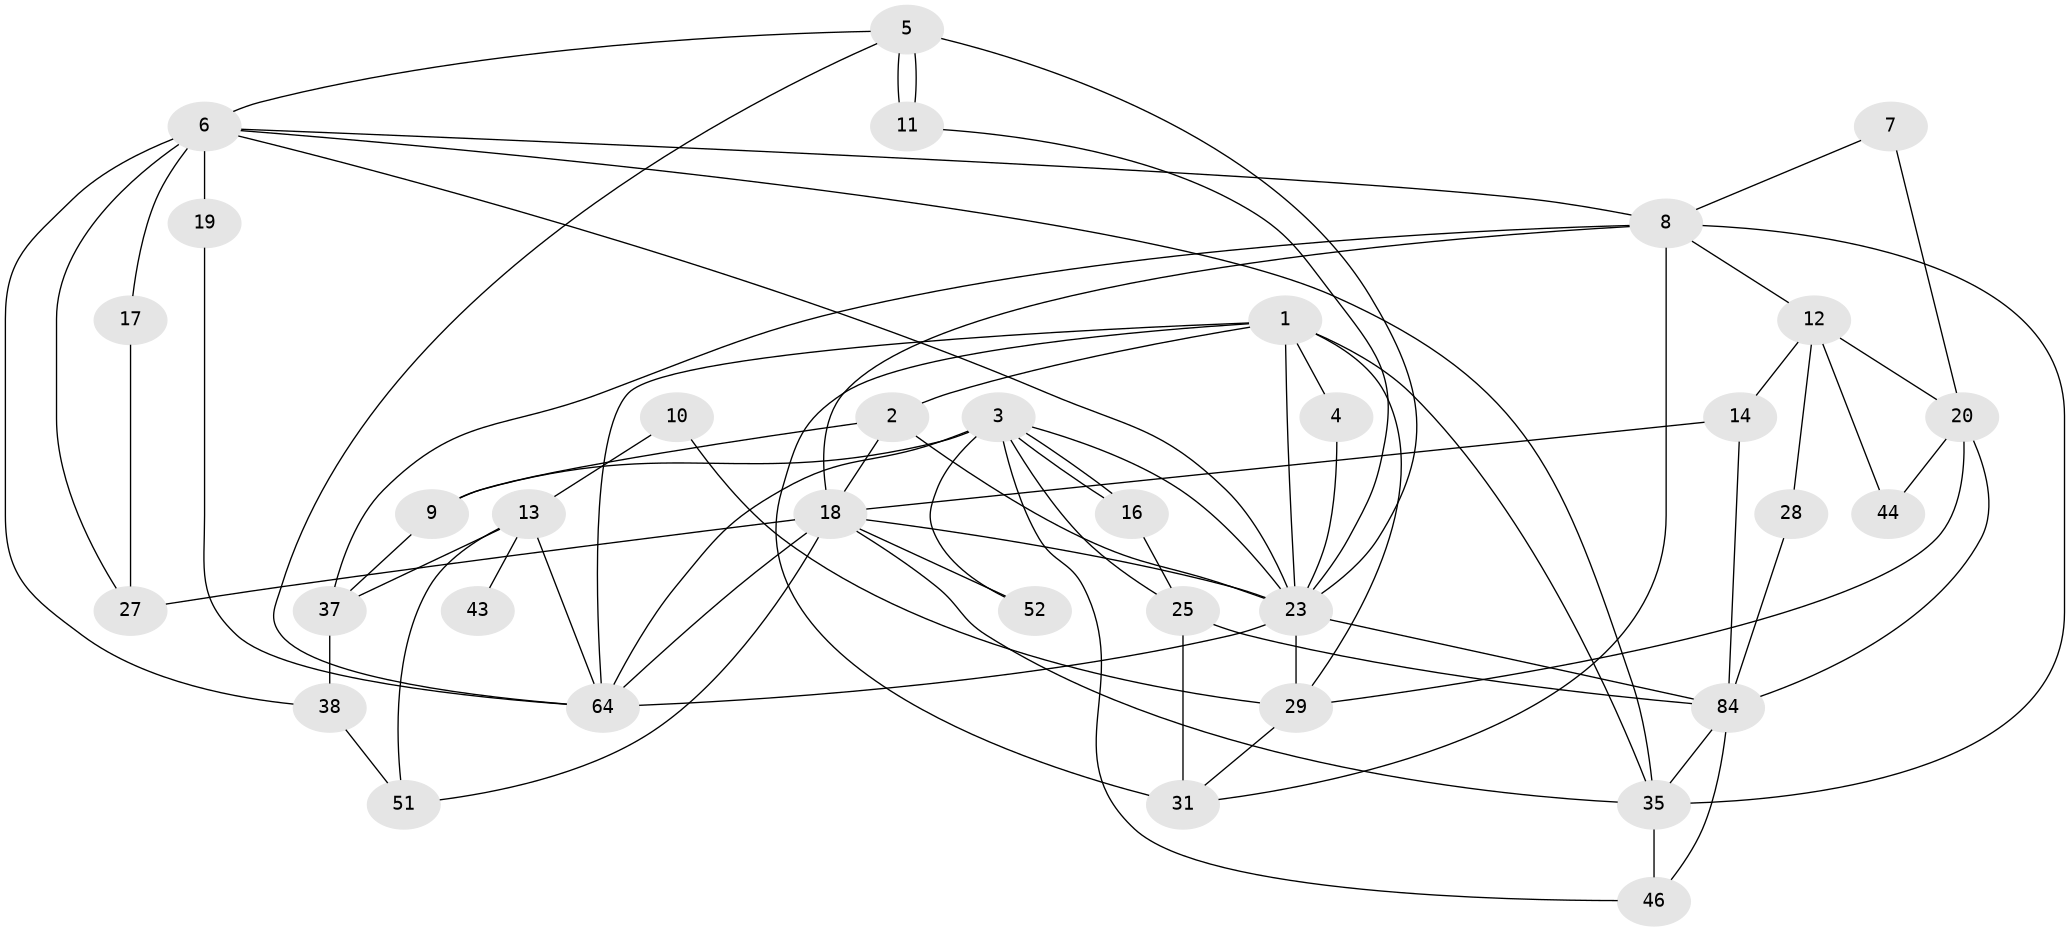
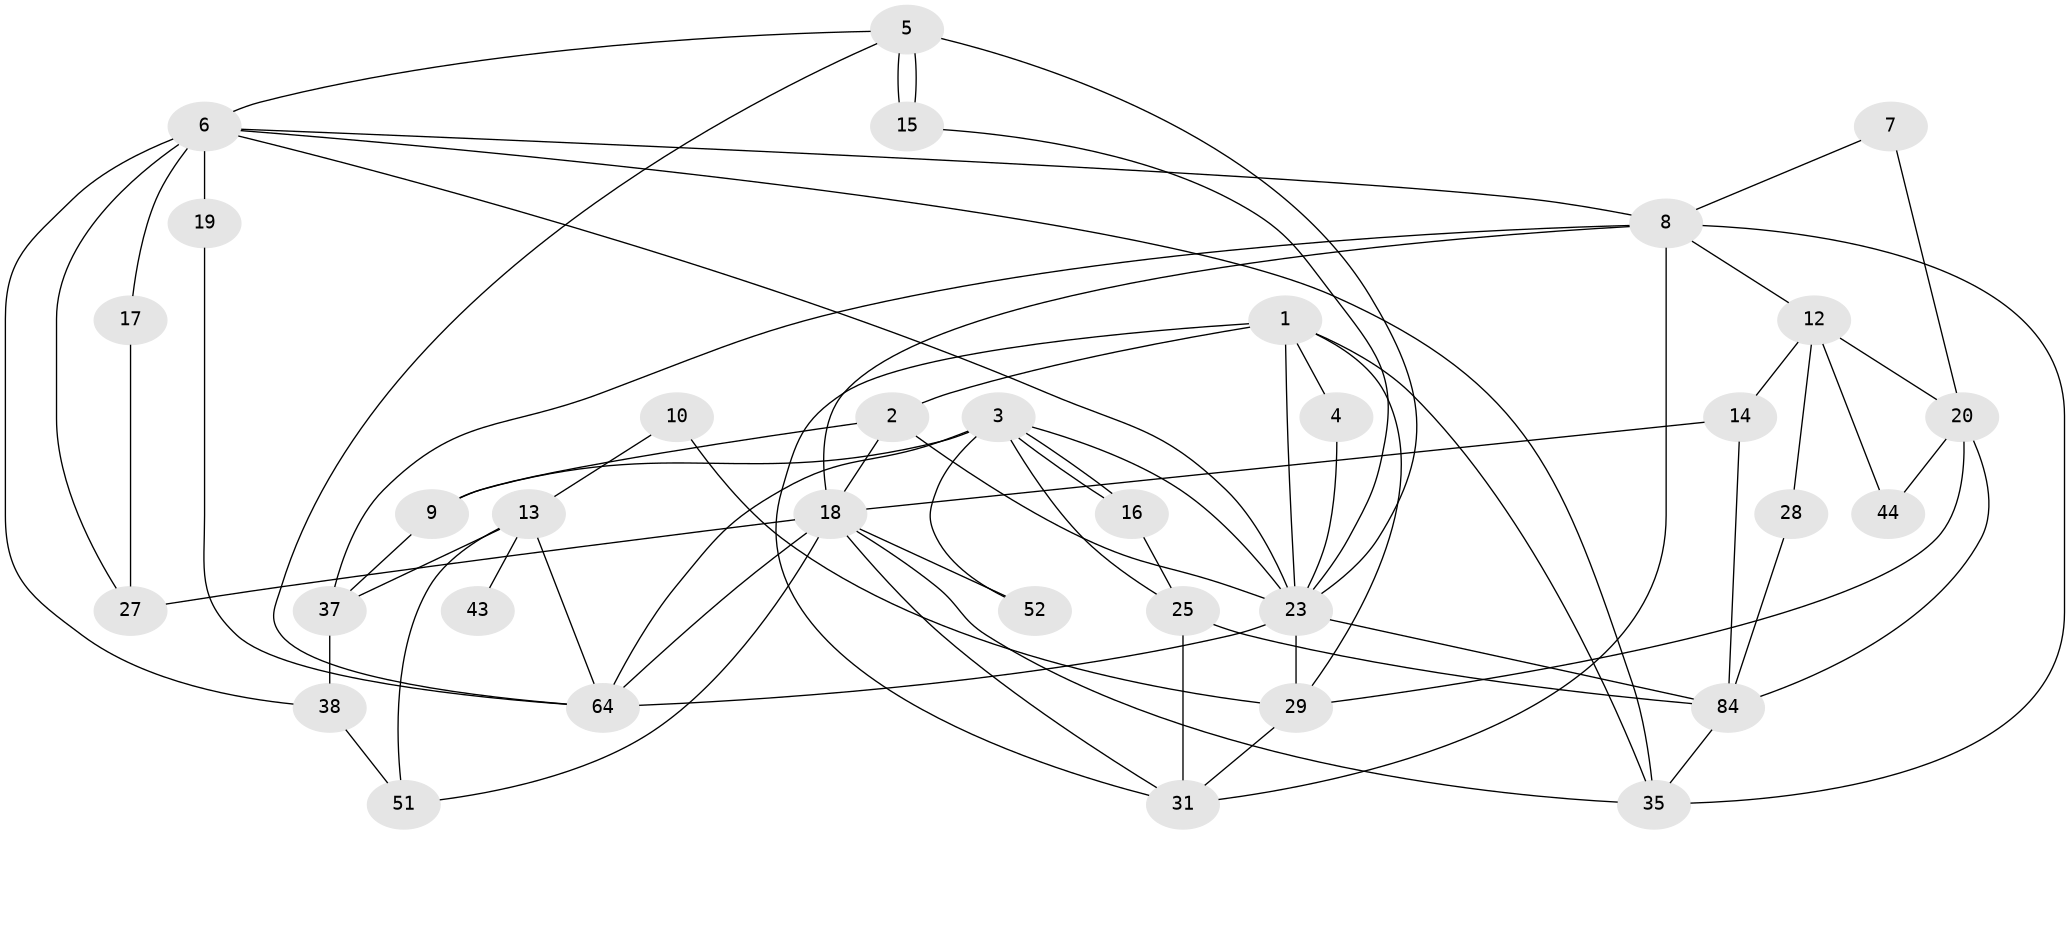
(907, 127) -> (907, 127)
(789, 355) -> none
(1067, 551) -> (983, 669)
(1654, 902) -> none
